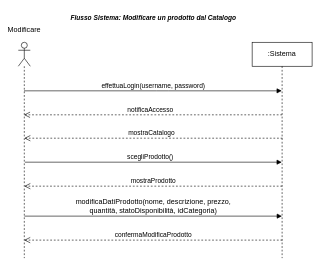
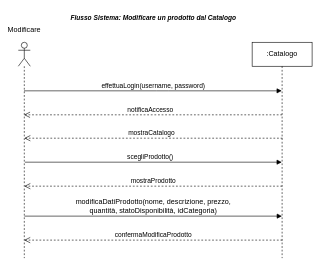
(282, 54) -> (282, 54)
